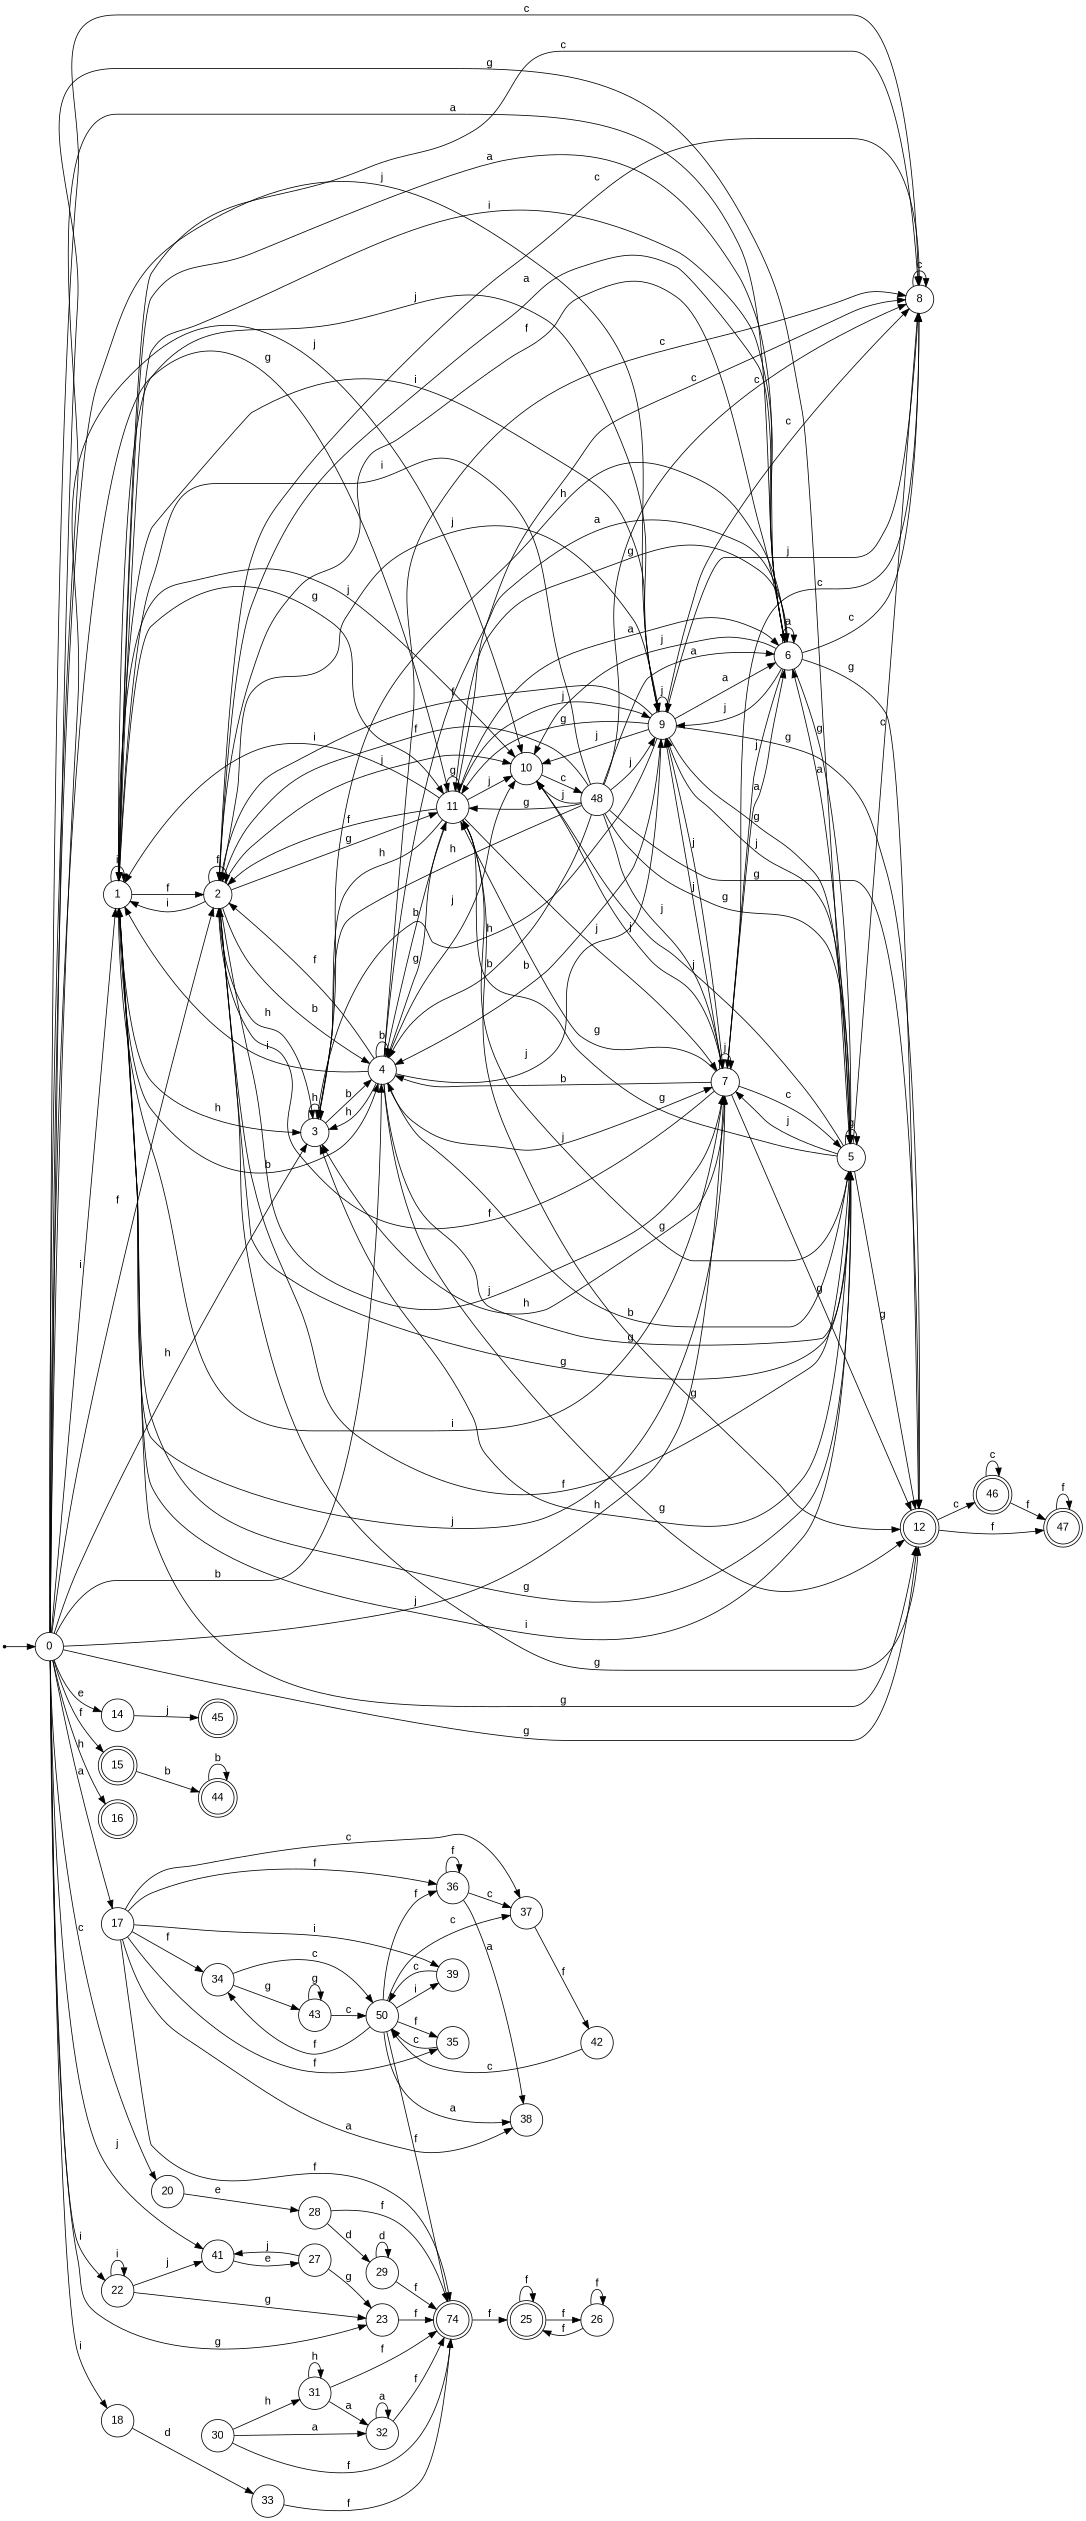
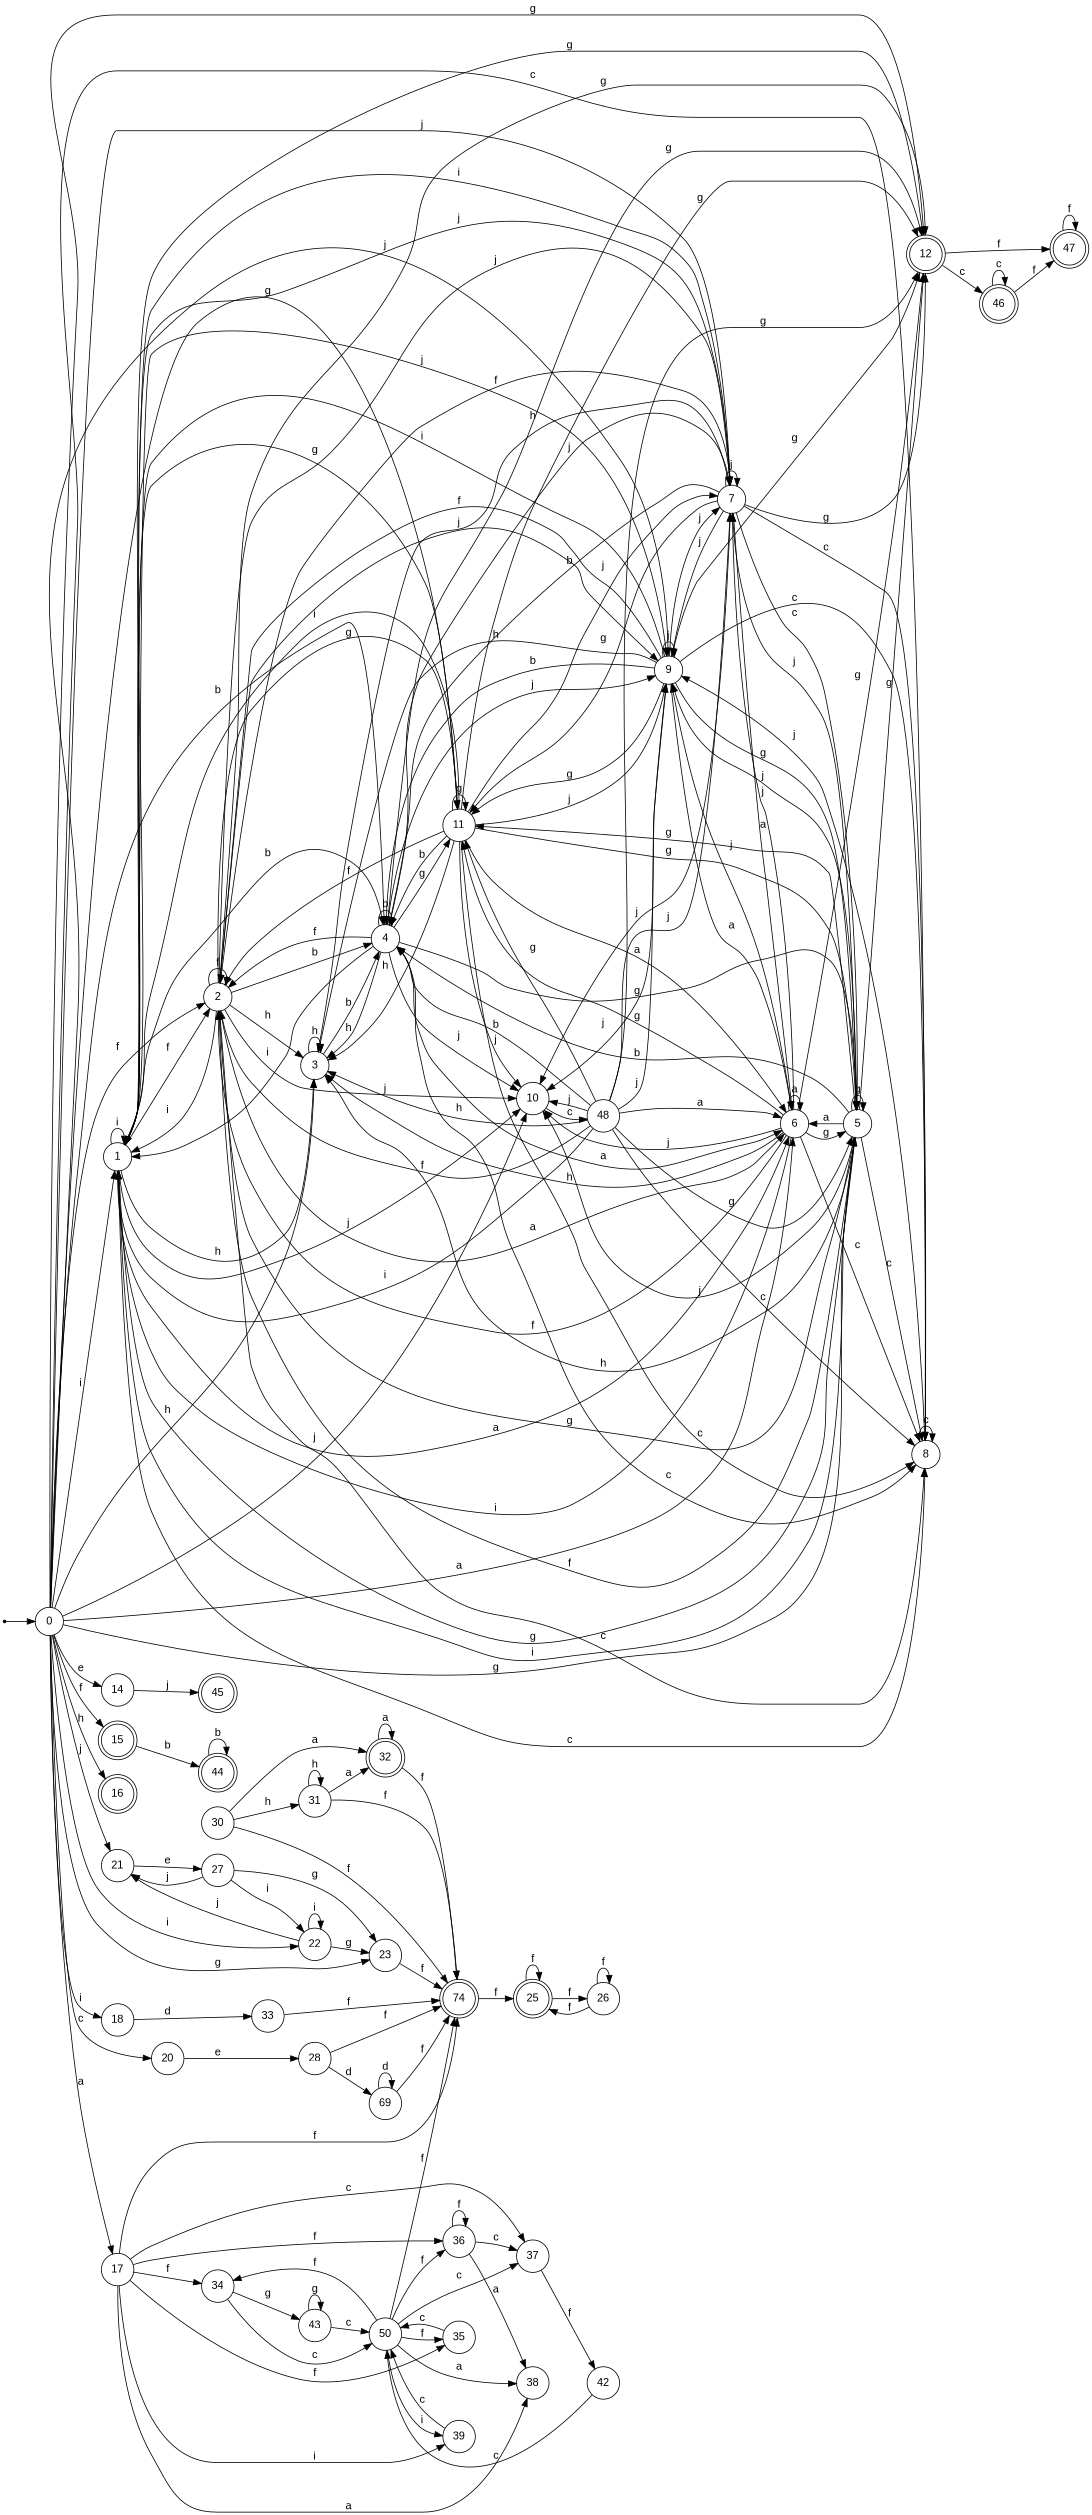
none -> (265, 1902)
(218, 2256) -> (118, 1866)
(382, 2273) -> (385, 2103)
(382, 2433) -> (385, 1758)
